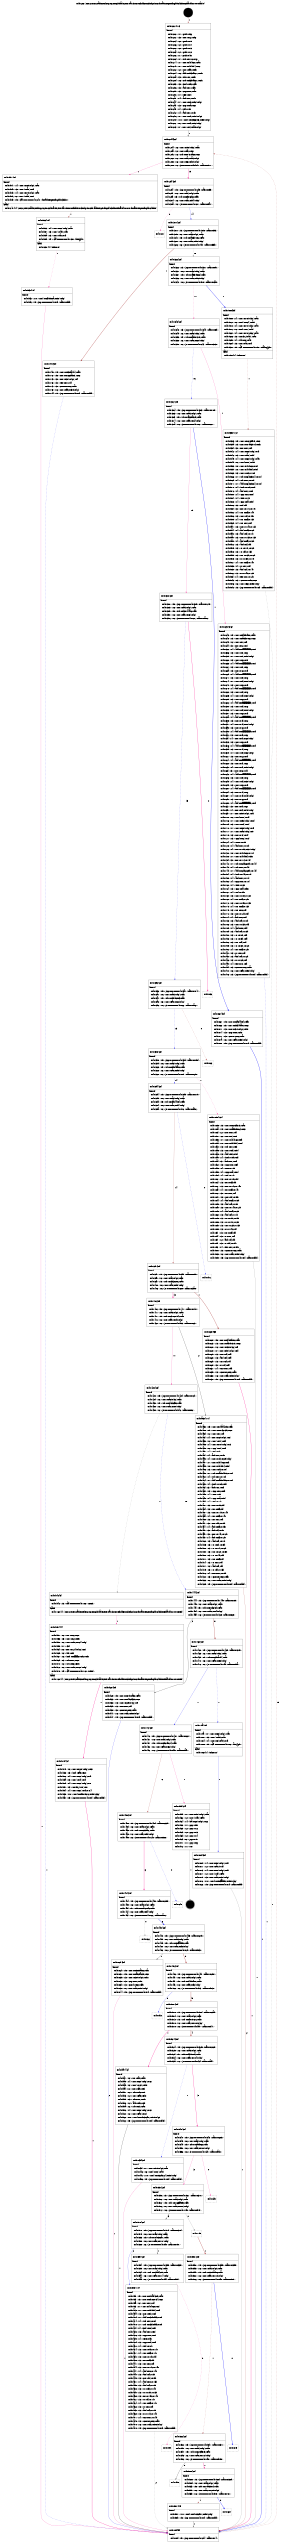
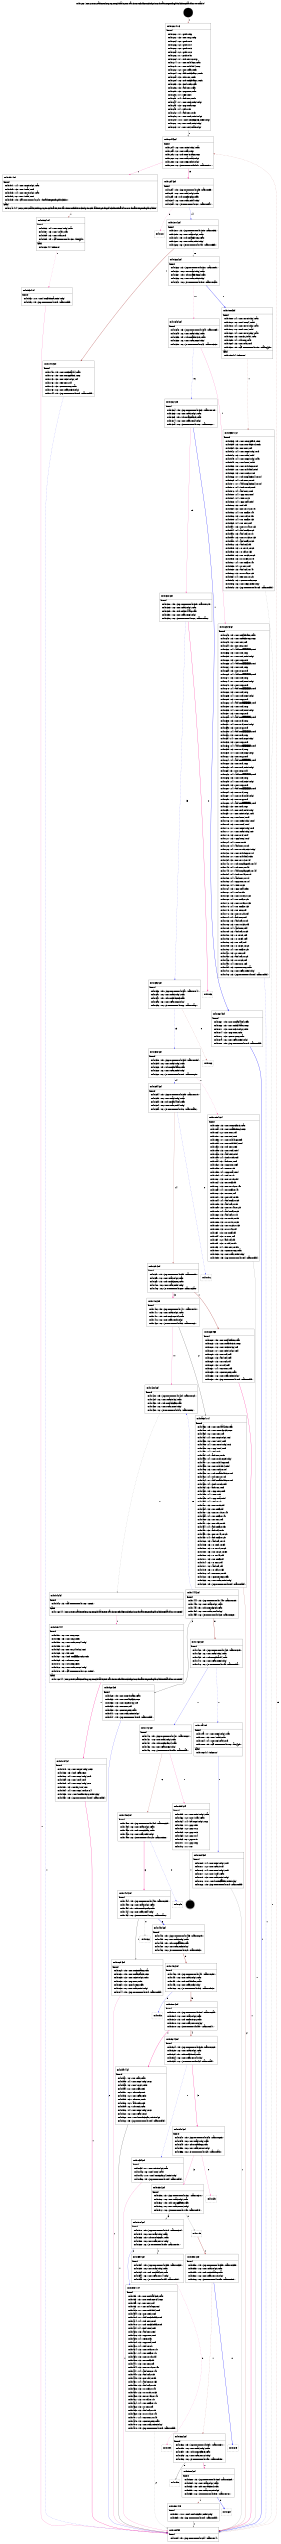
(161, 1503) -> (189, 1502)
(160, 1956) -> (136, 1938)
